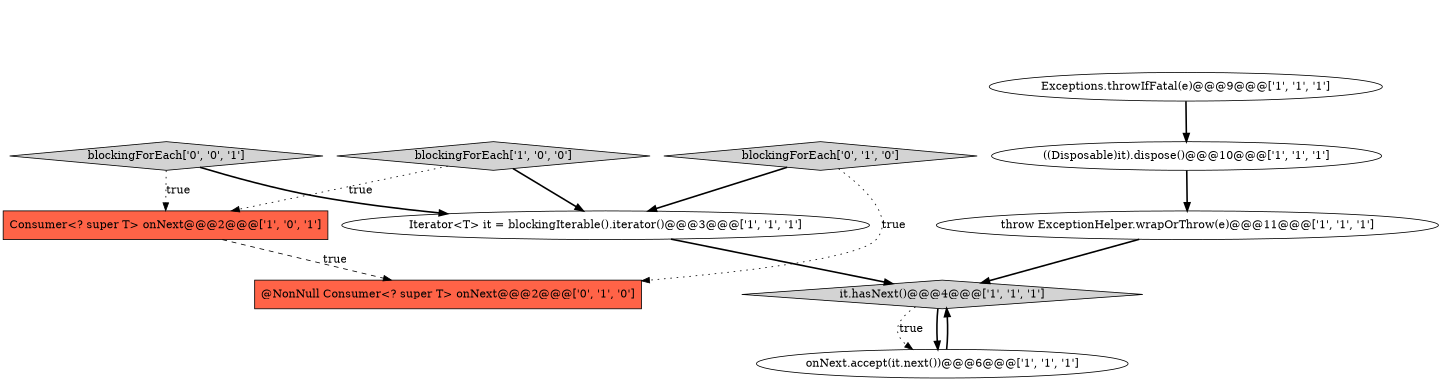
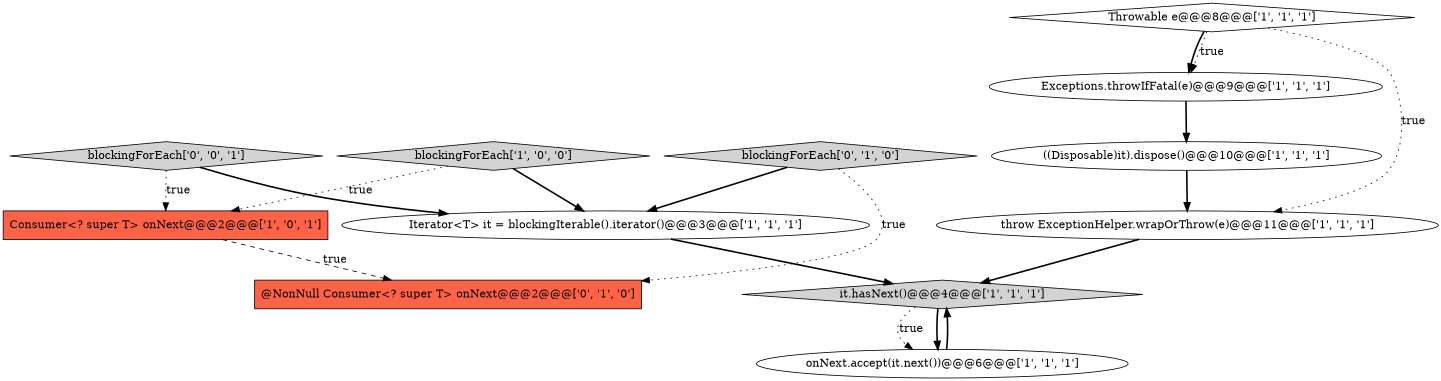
none -> (1212, 18)
